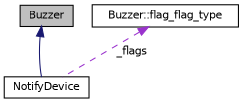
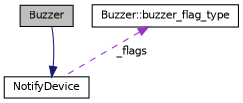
(165, 16) -> (165, 16)
(40, 57) -> (54, 46)
